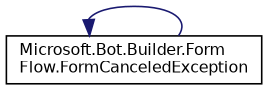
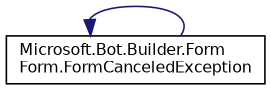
(134, 60) -> (136, 60)
